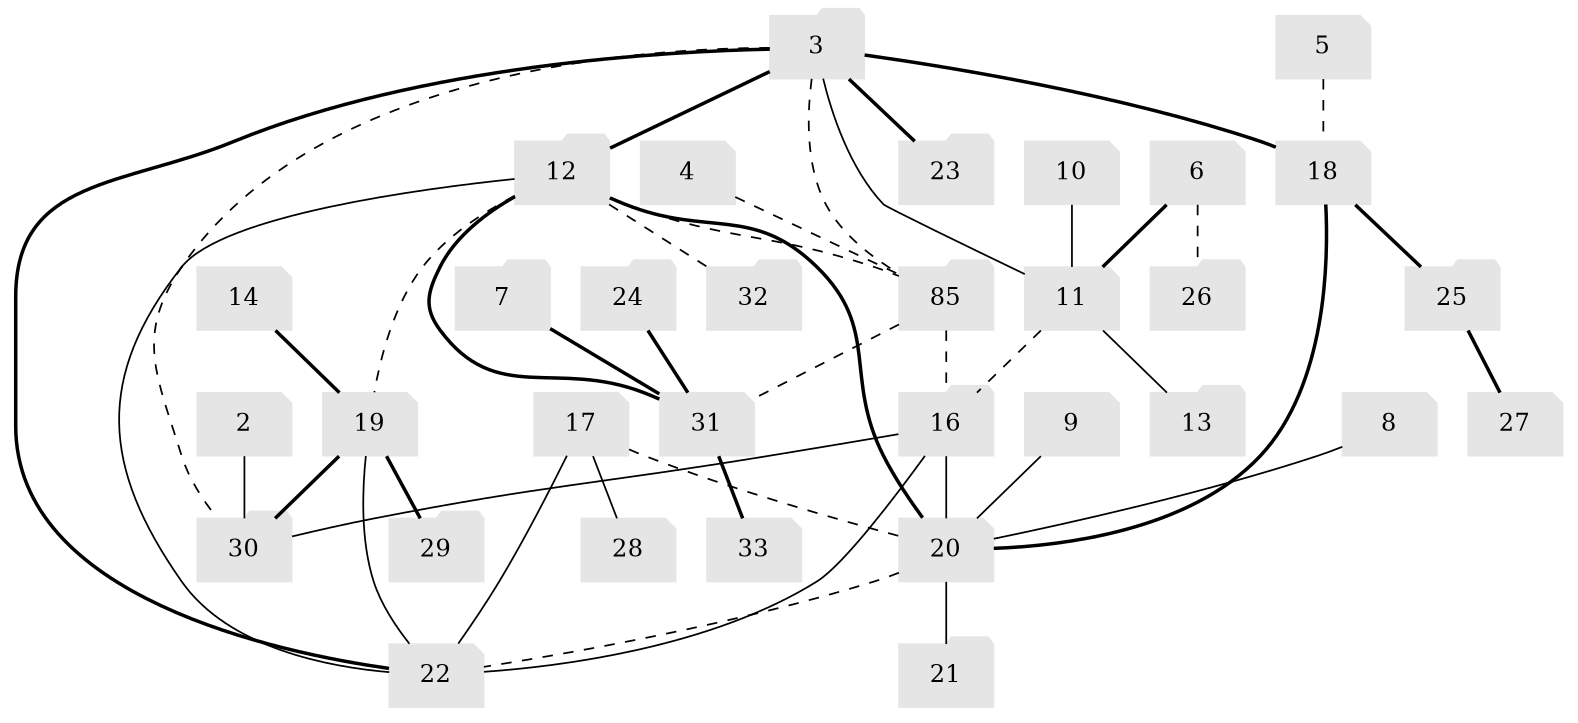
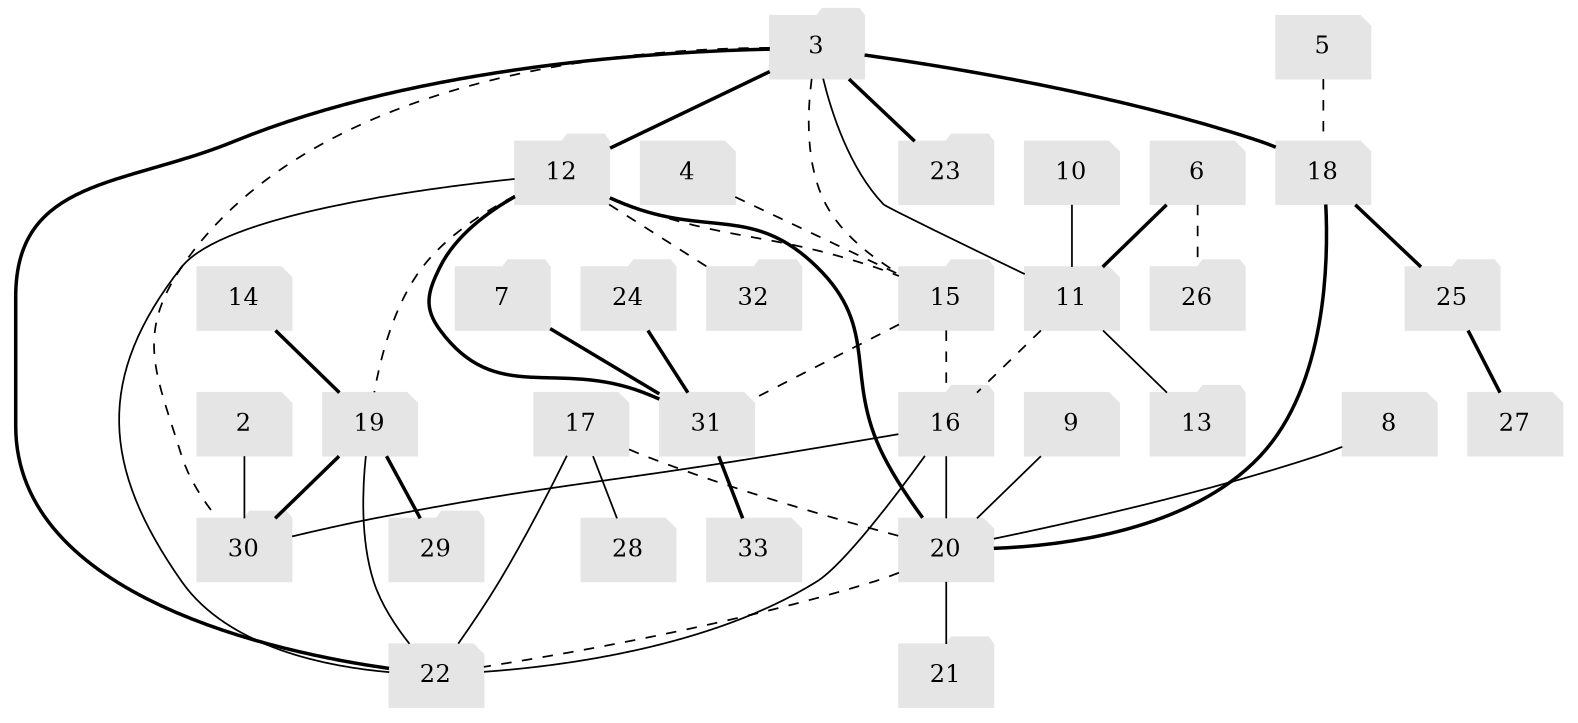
(946, 299) -> (946, 299)
